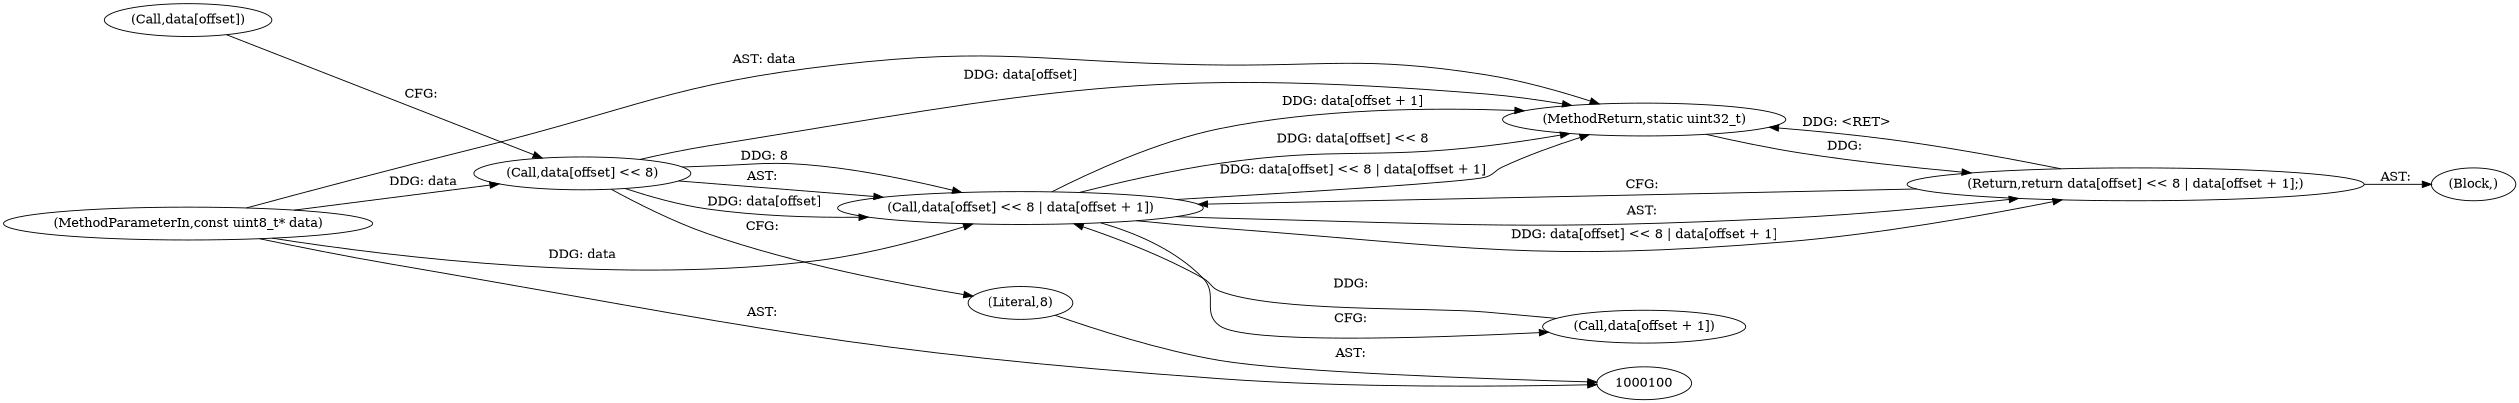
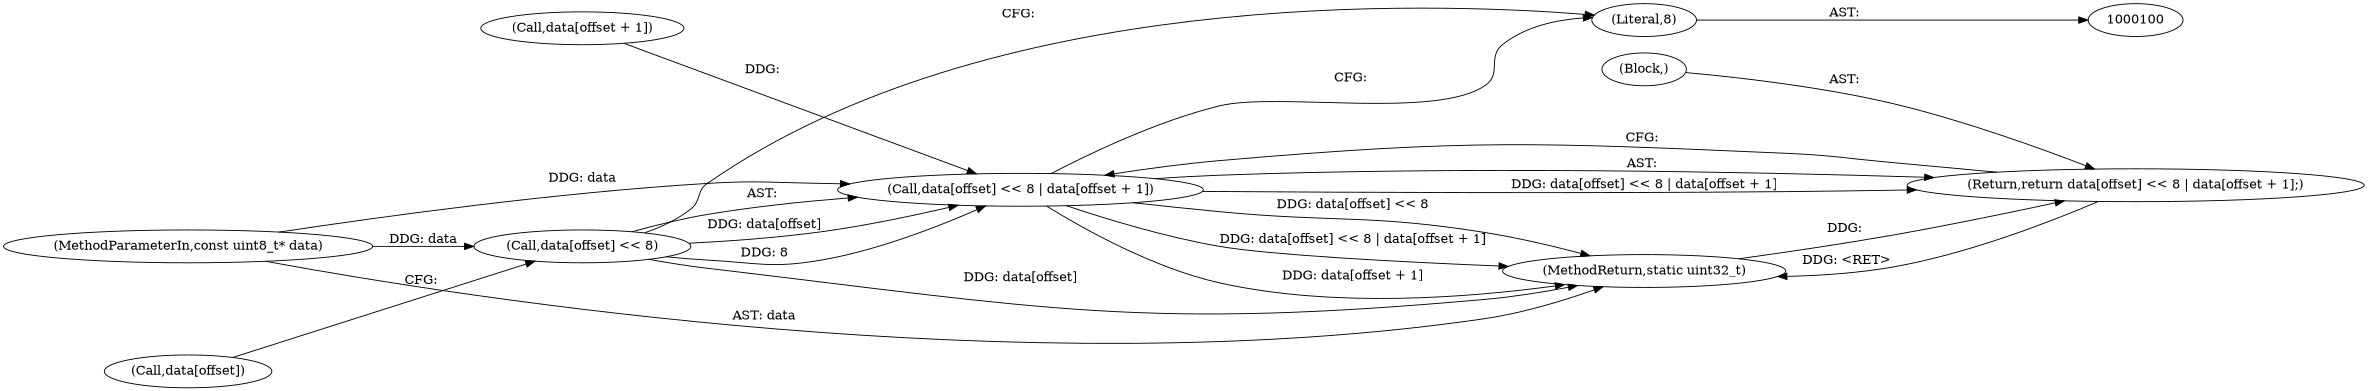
(2393, 184) -> (1889, 103)
(1294, 337) -> (1329, 103)
(920, 351) -> none
